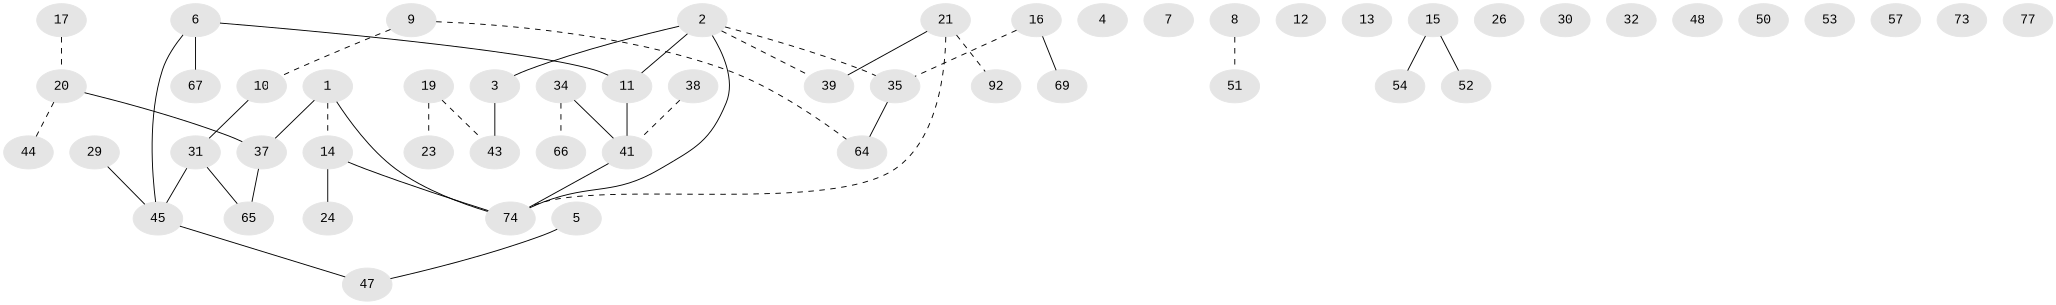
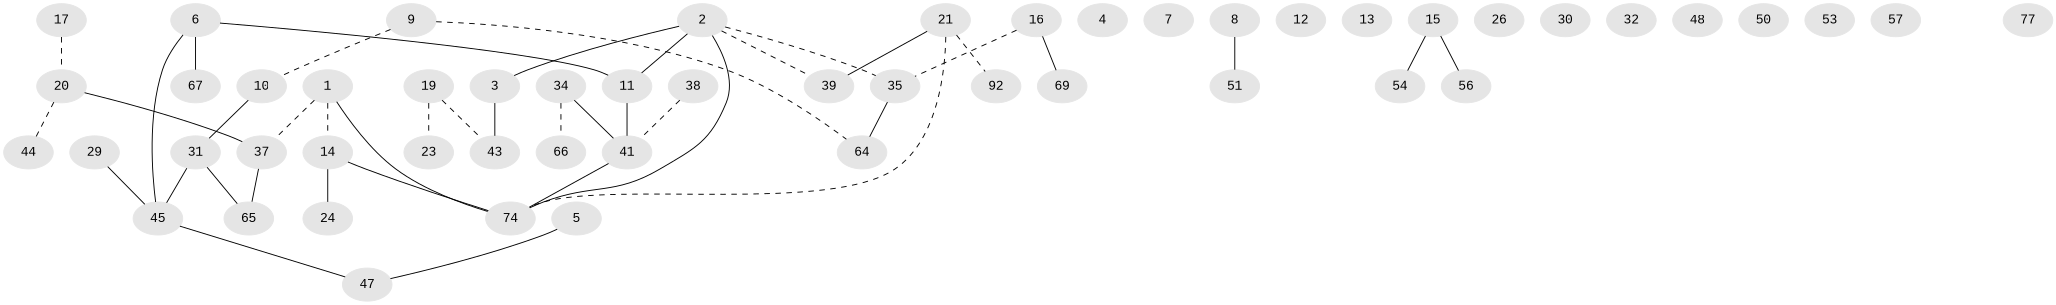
(1962, 20) -> none
(1235, 53) -> (1235, 53)
(1466, 86) -> (1466, 86)
(295, 119) -> (295, 119)
